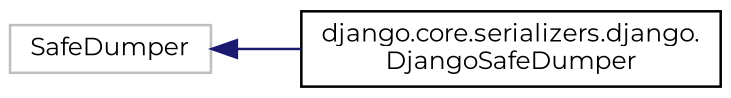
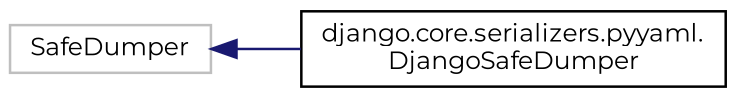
(511, 49) -> (514, 49)
